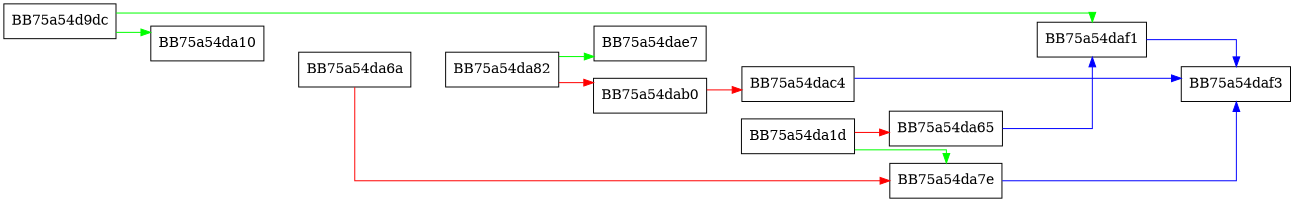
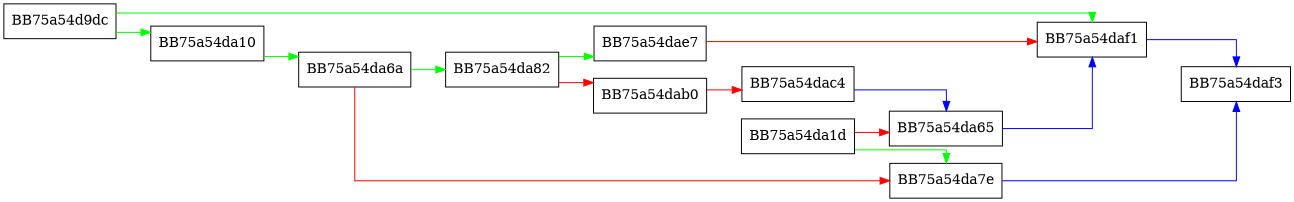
none -> (867, 42)
none -> (276, 57)
none -> (423, 70)
(1013, 78) -> (906, 90)
